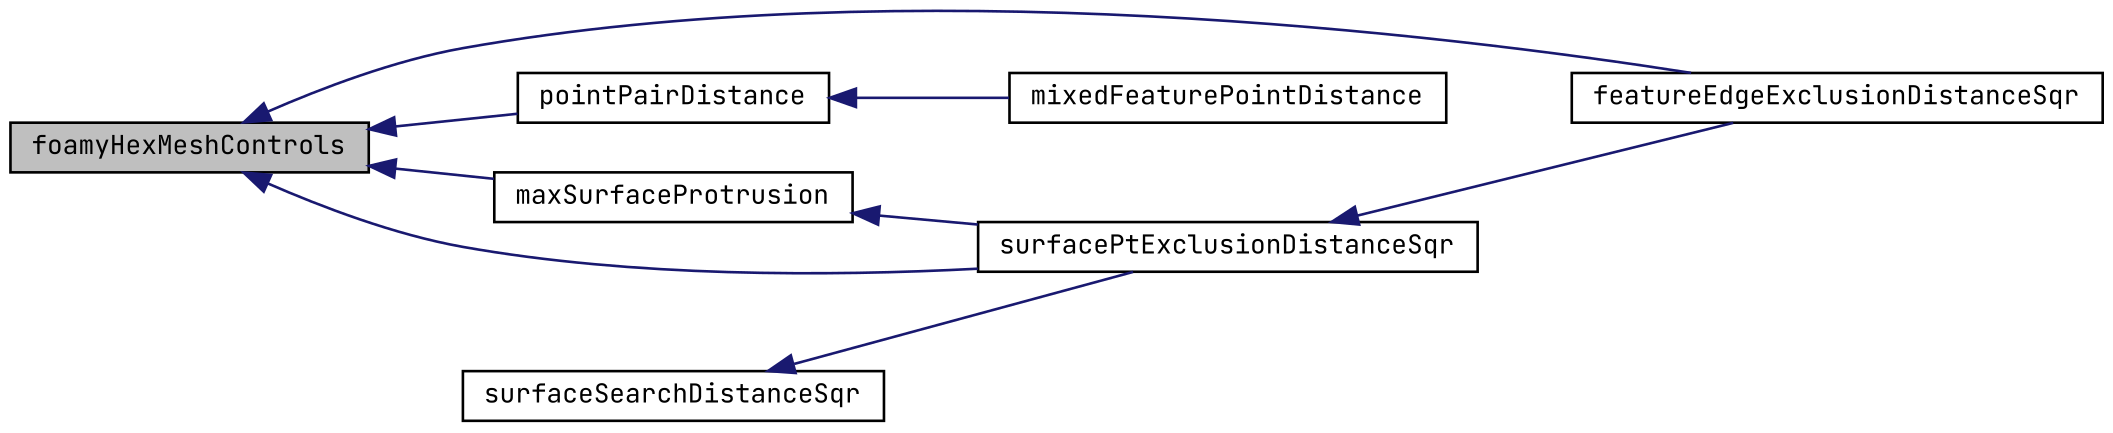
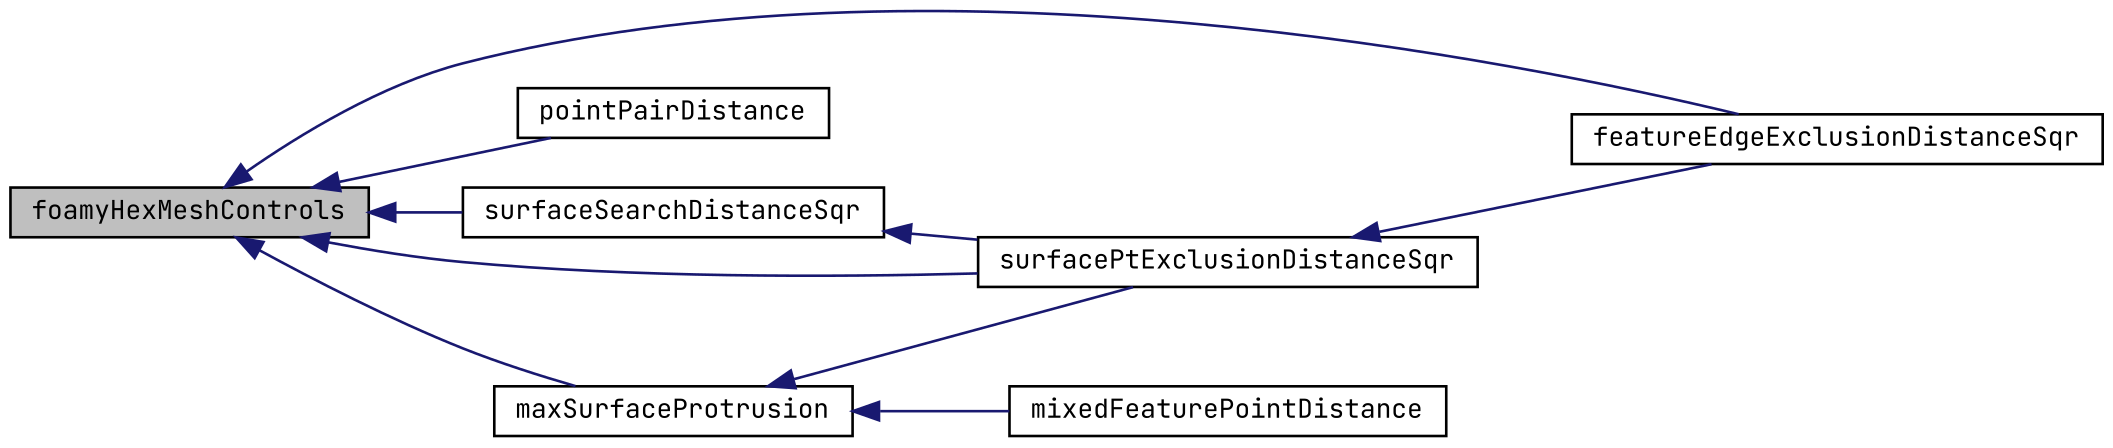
(933, 98) -> (945, 411)
none -> (429, 212)
